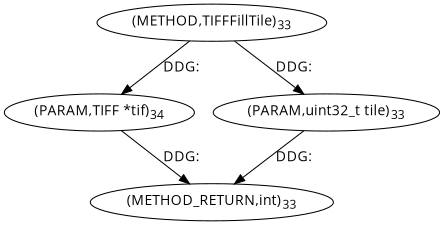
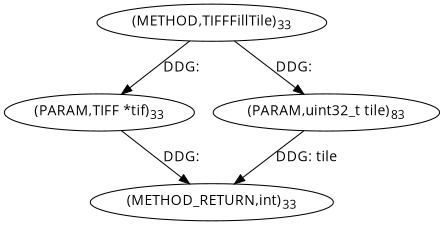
(157, 111) -> (157, 111)
(398, 111) -> (398, 111)
(296, 157) -> (307, 157)
